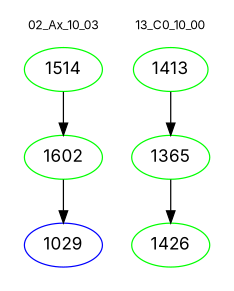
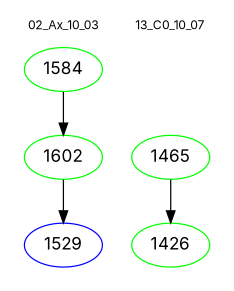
(171, 26) -> (171, 26)
(63, 70) -> (63, 70)
(171, 70) -> none
(171, 157) -> (171, 157)
(63, 245) -> (63, 245)
